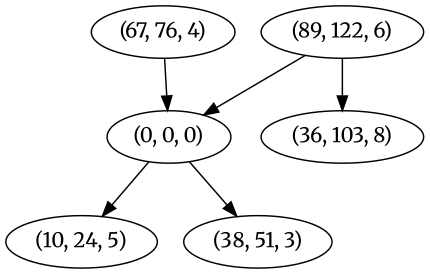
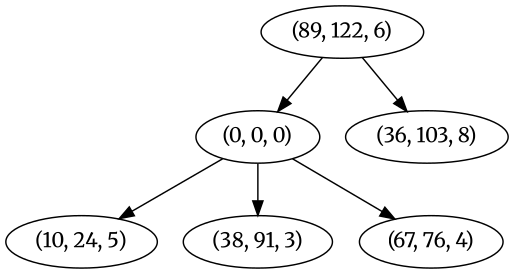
(166, 77) -> (337, 185)
(258, 242) -> (258, 242)
